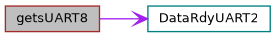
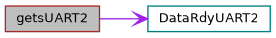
(52, 19) -> (52, 19)
